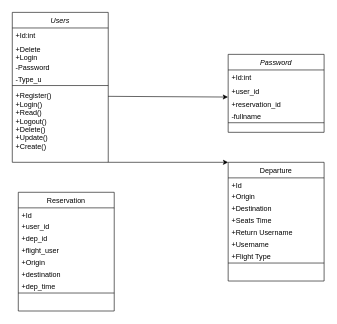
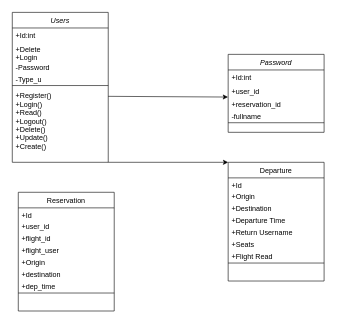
(252, 221) -> (260, 221)
(35, 239) -> (39, 239)
(250, 245) -> (244, 245)
(253, 257) -> (253, 257)
